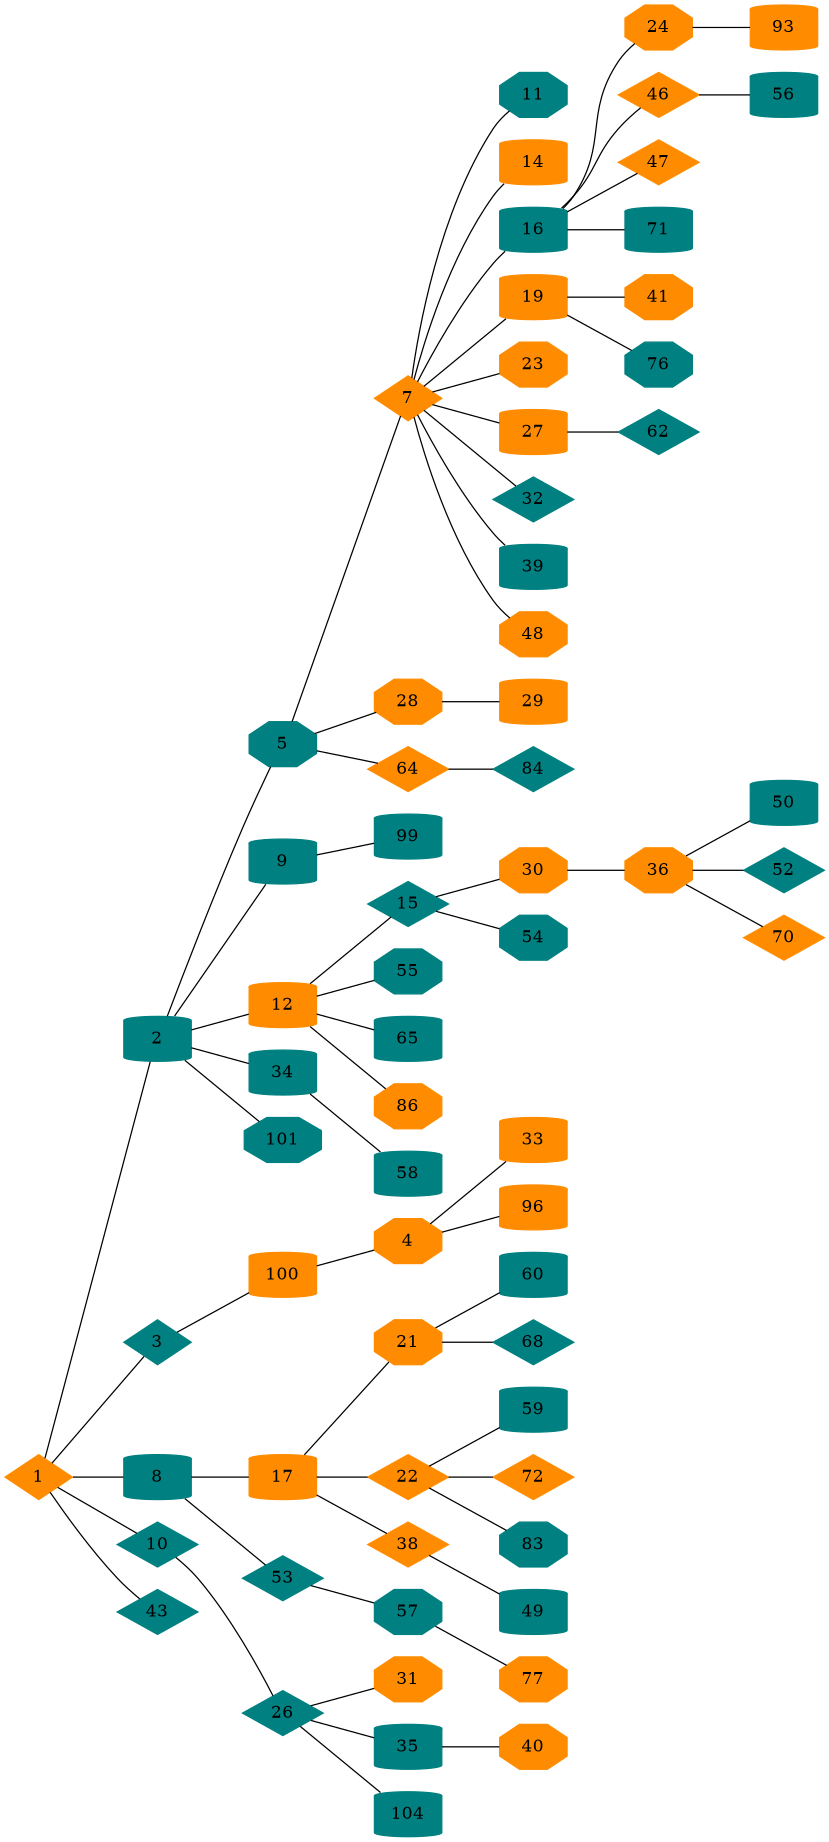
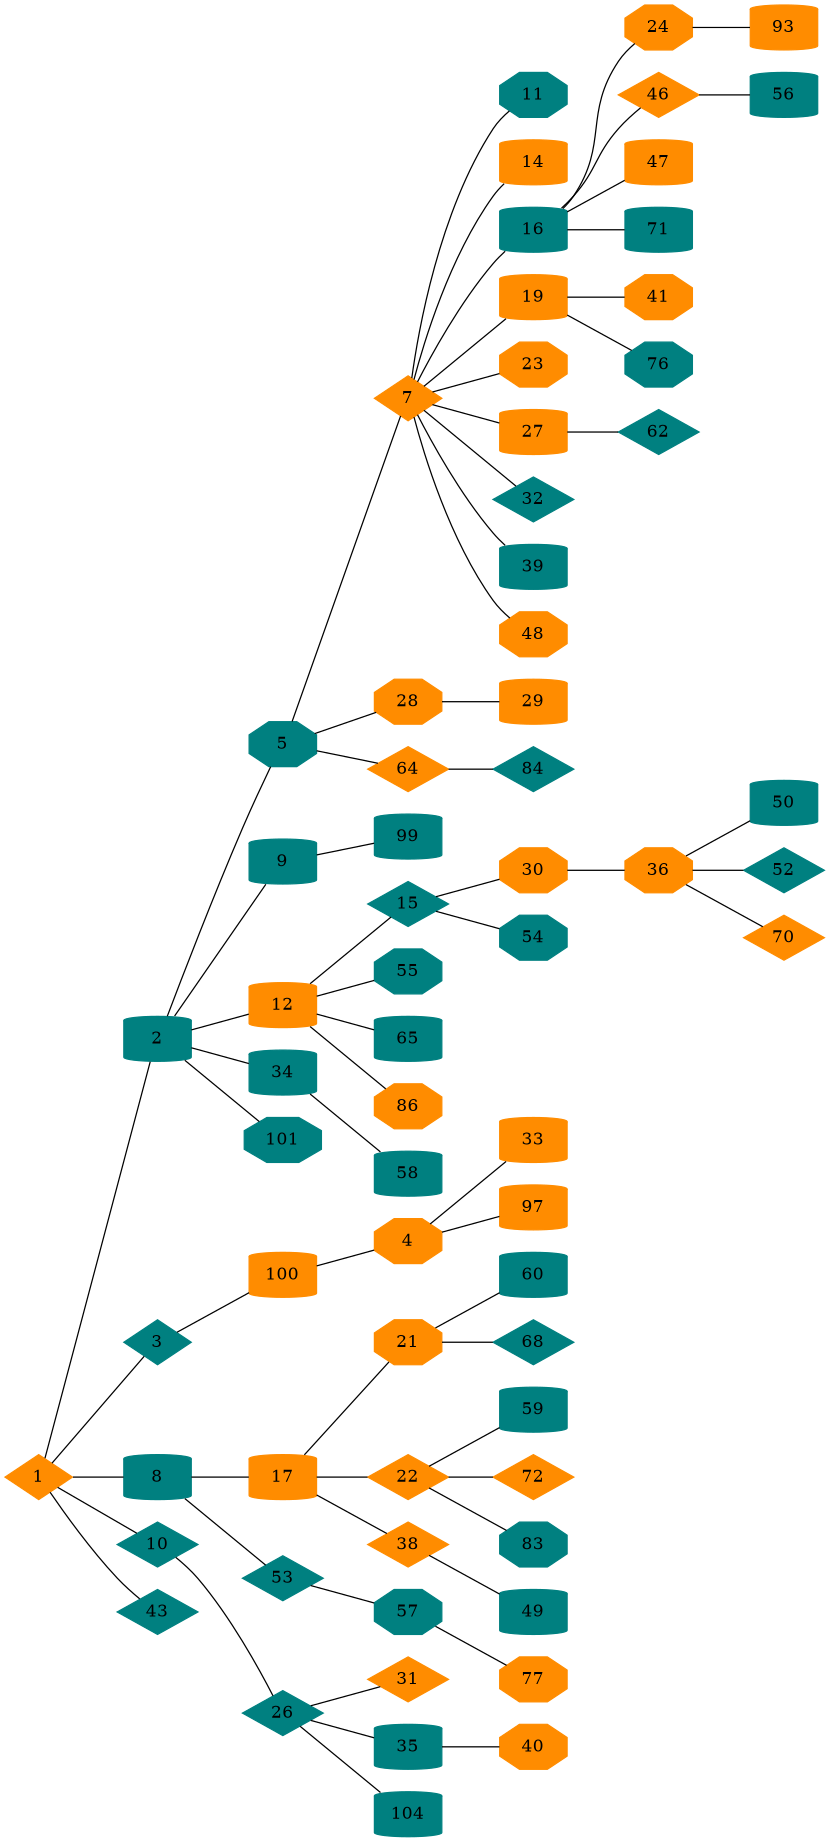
(659, 162) -> (659, 162)
(533, 1207) -> (533, 1207)
(408, 1679) -> (408, 1679)
